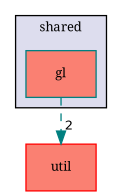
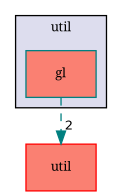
(61, 28) -> (61, 28)
